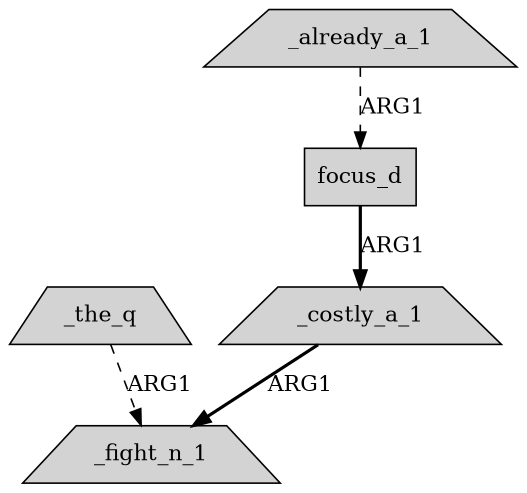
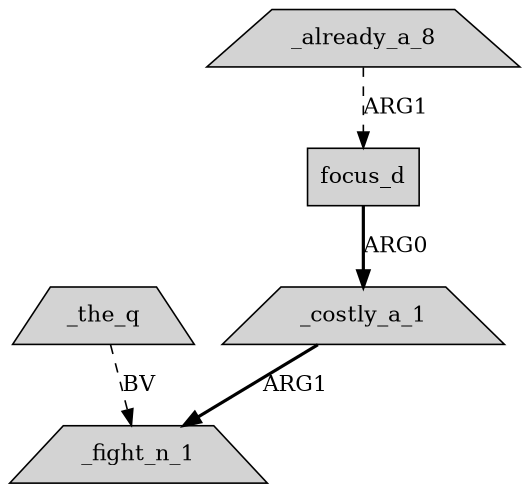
(360, 38) -> (363, 38)
(393, 246) -> (396, 246)
(160, 385) -> (139, 385)
